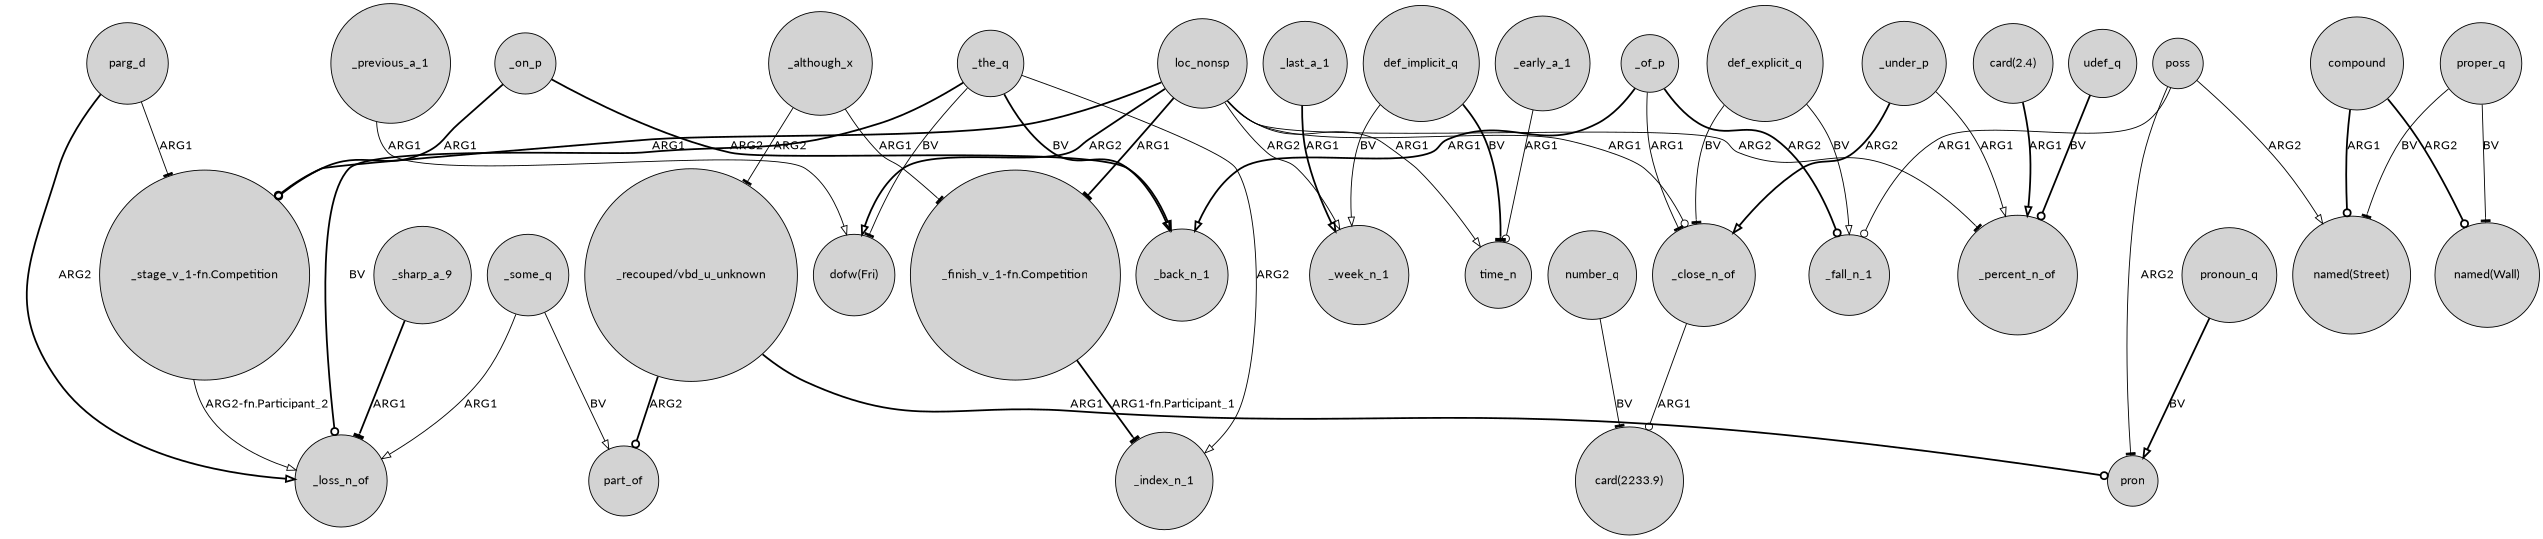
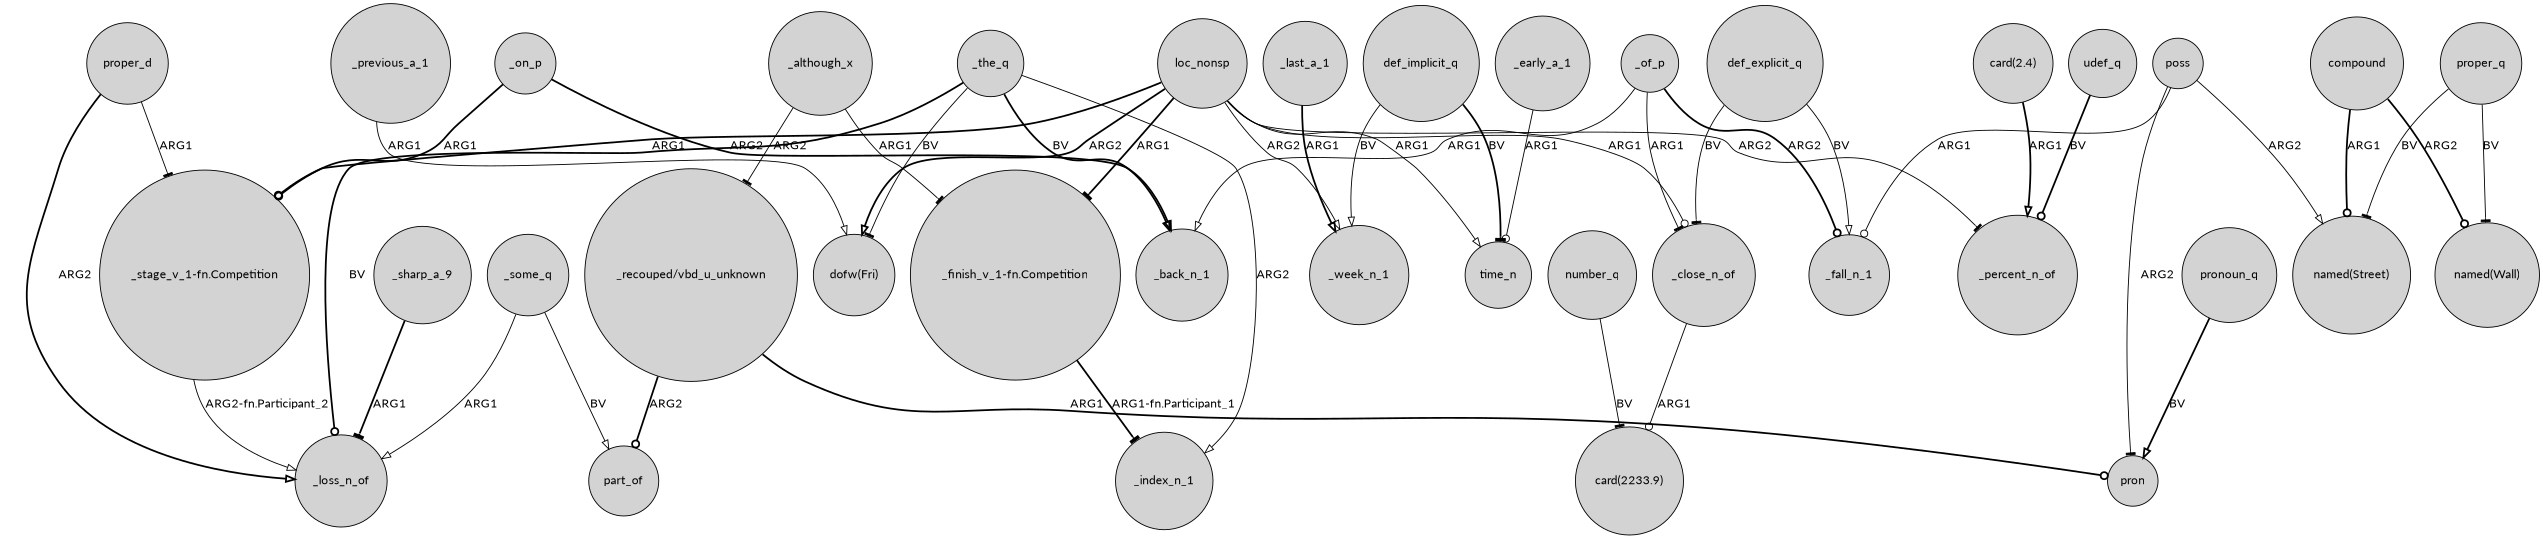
(128, 63) -> (128, 63)
(1904, 63) -> none
(1414, 157) -> (1414, 157)
